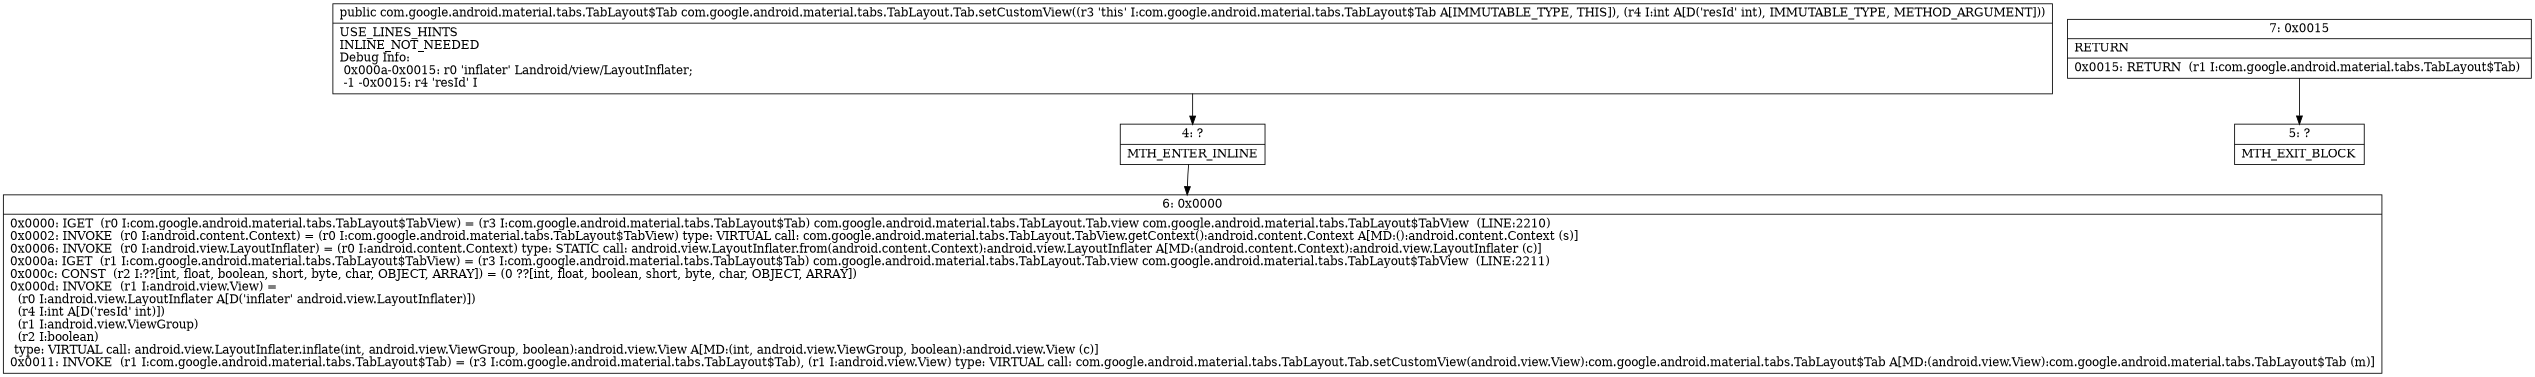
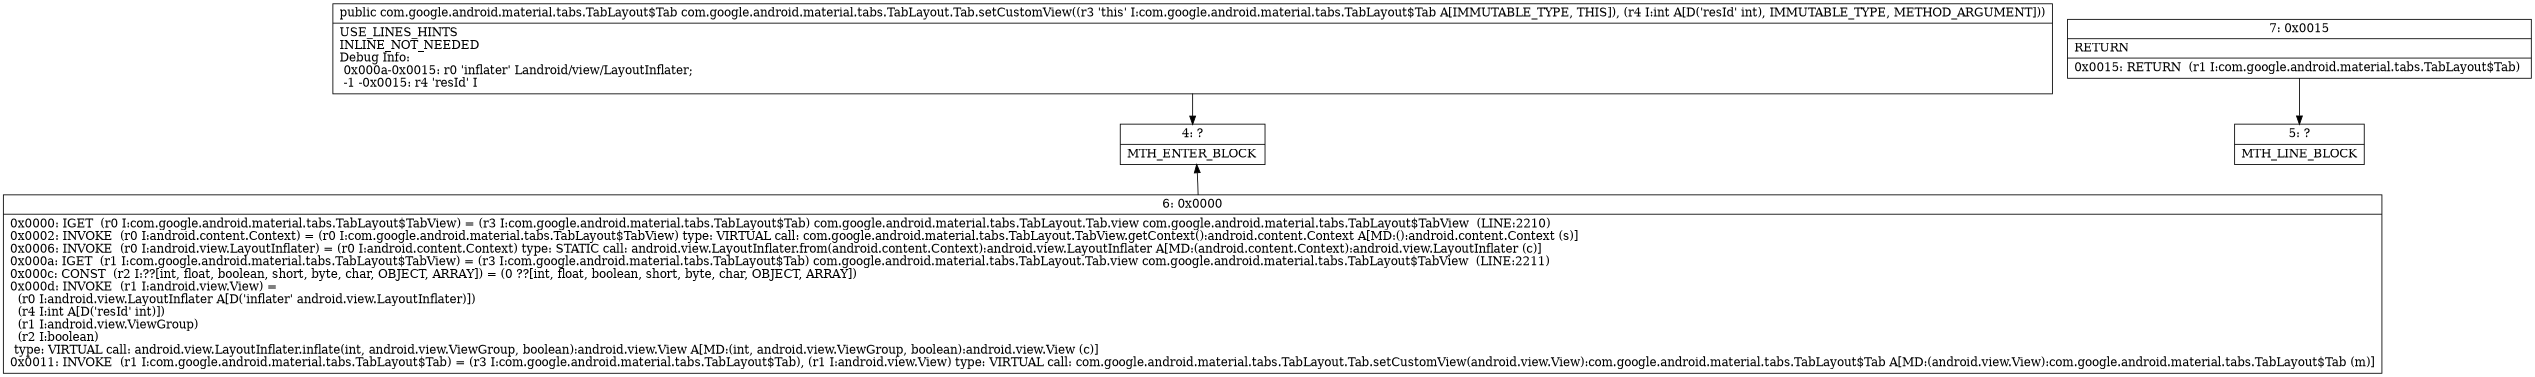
(1193, 154) -> (1192, 154)
(2299, 154) -> (2299, 154)
(1188, 175) -> (1198, 184)
